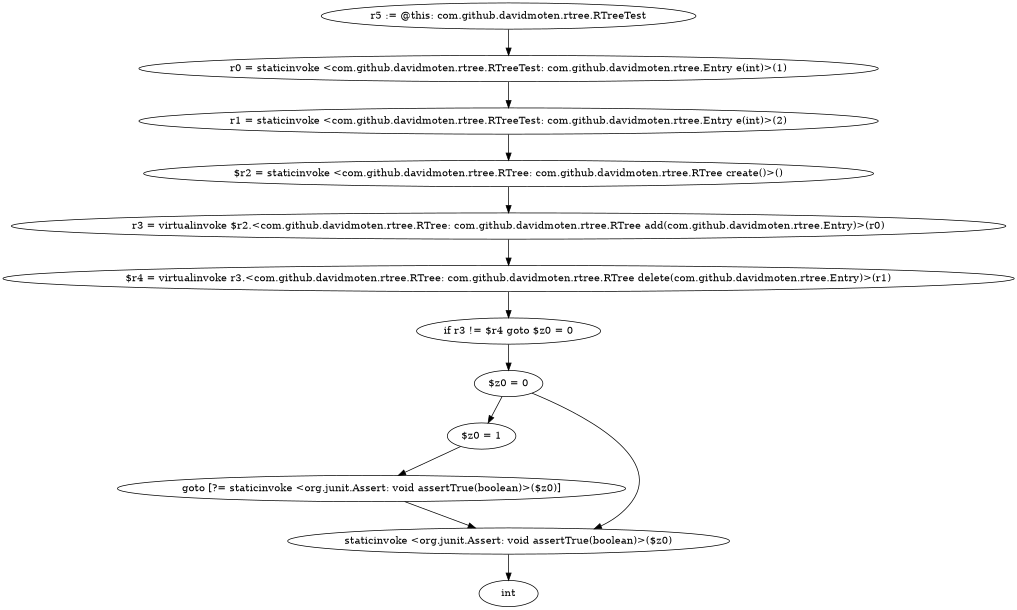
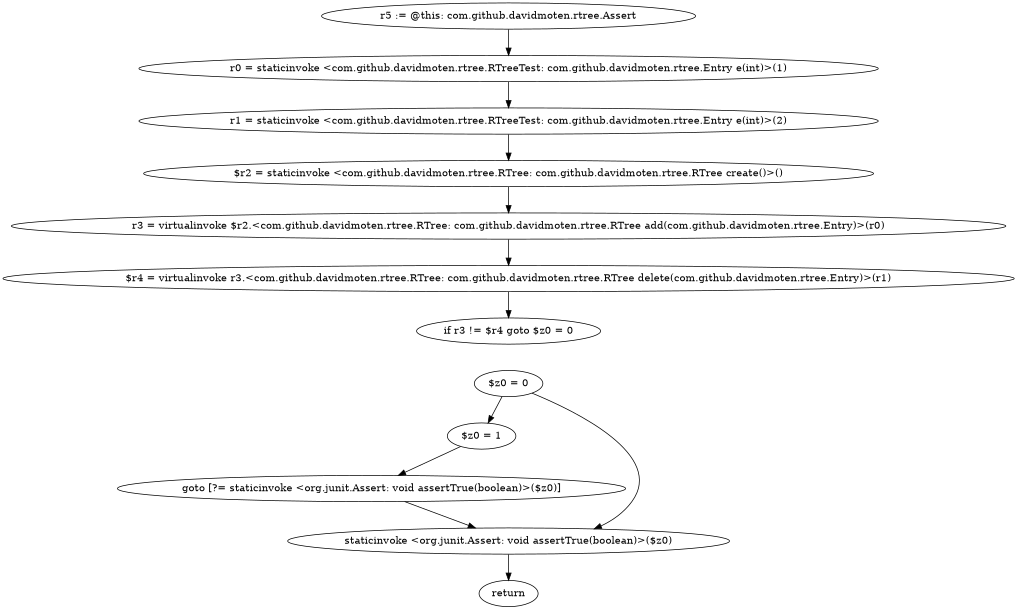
(509, 16) -> (509, 16)
(509, 354) -> none
(509, 594) -> (509, 594)
